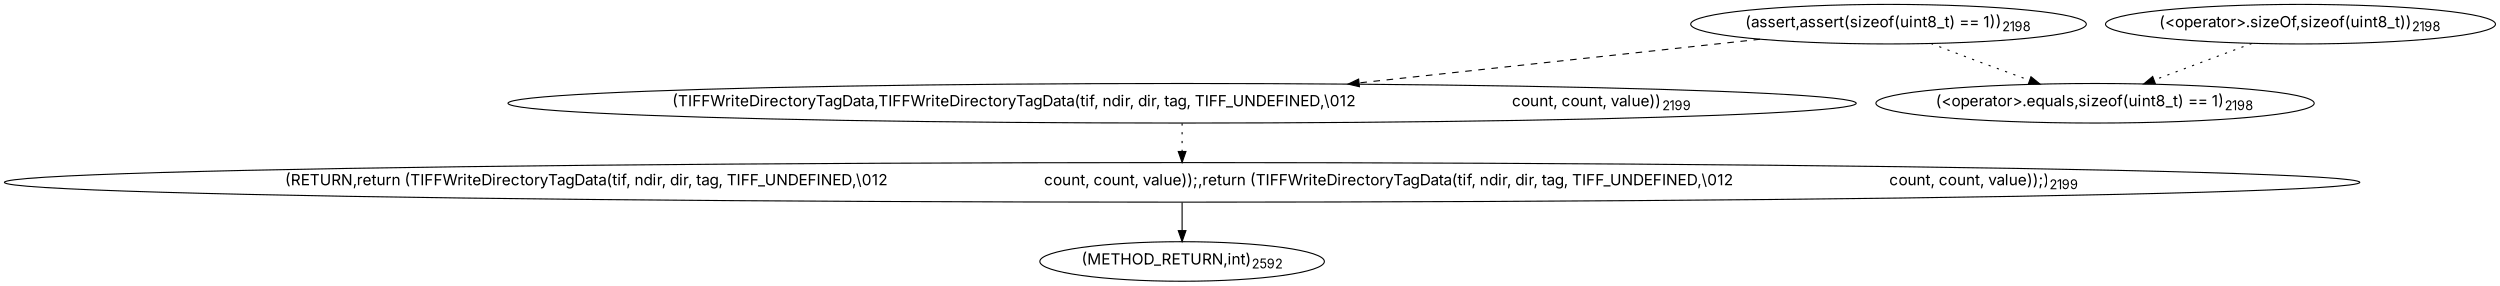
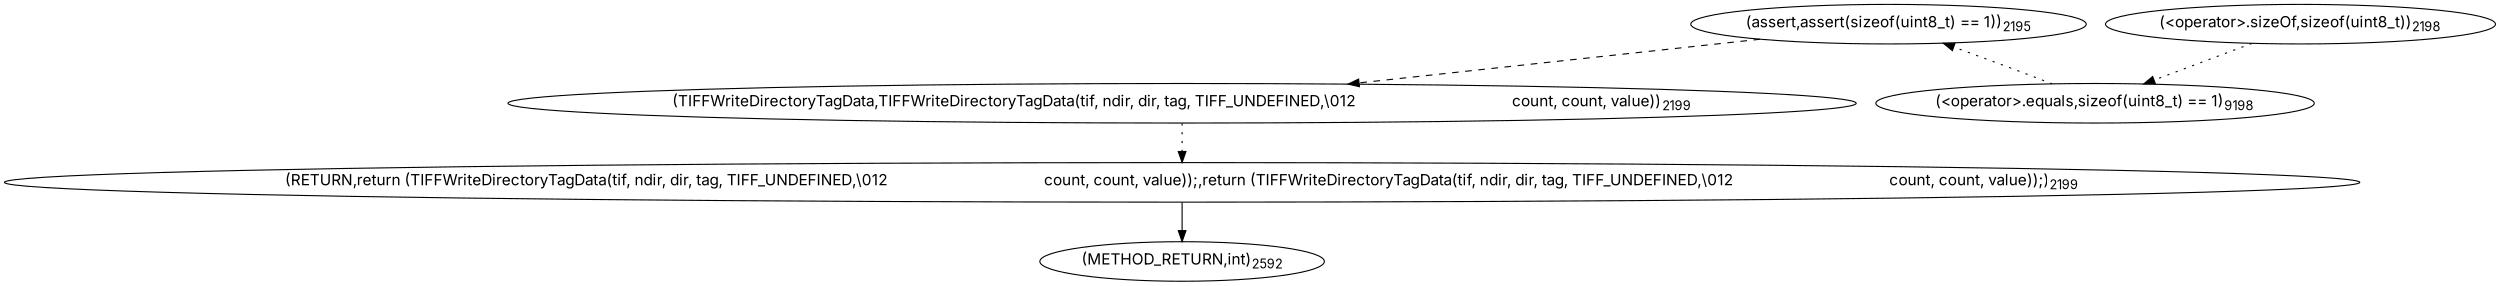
(2017, 23) -> (2017, 23)
(1980, 62) -> (2003, 65)
(2240, 102) -> (2240, 102)
